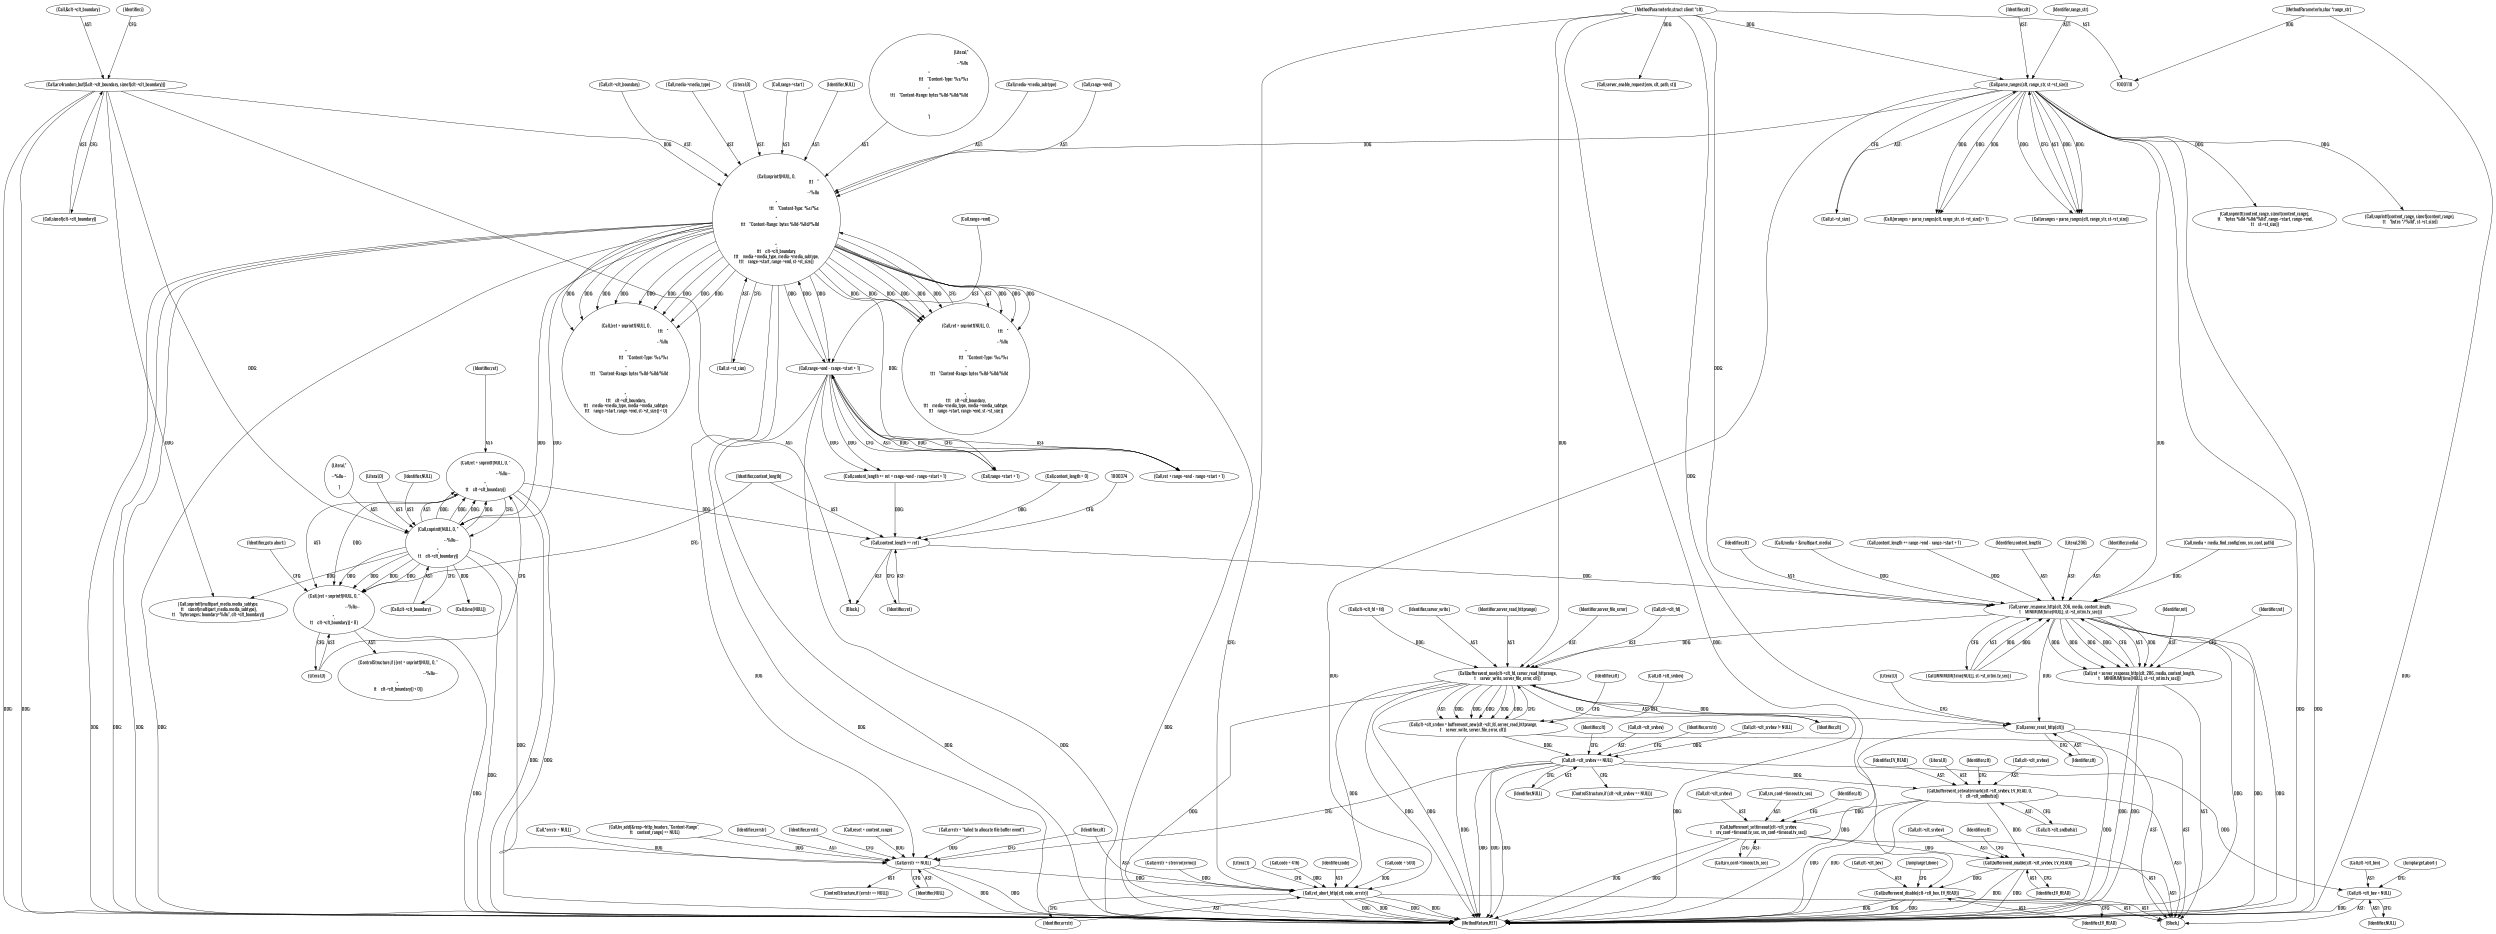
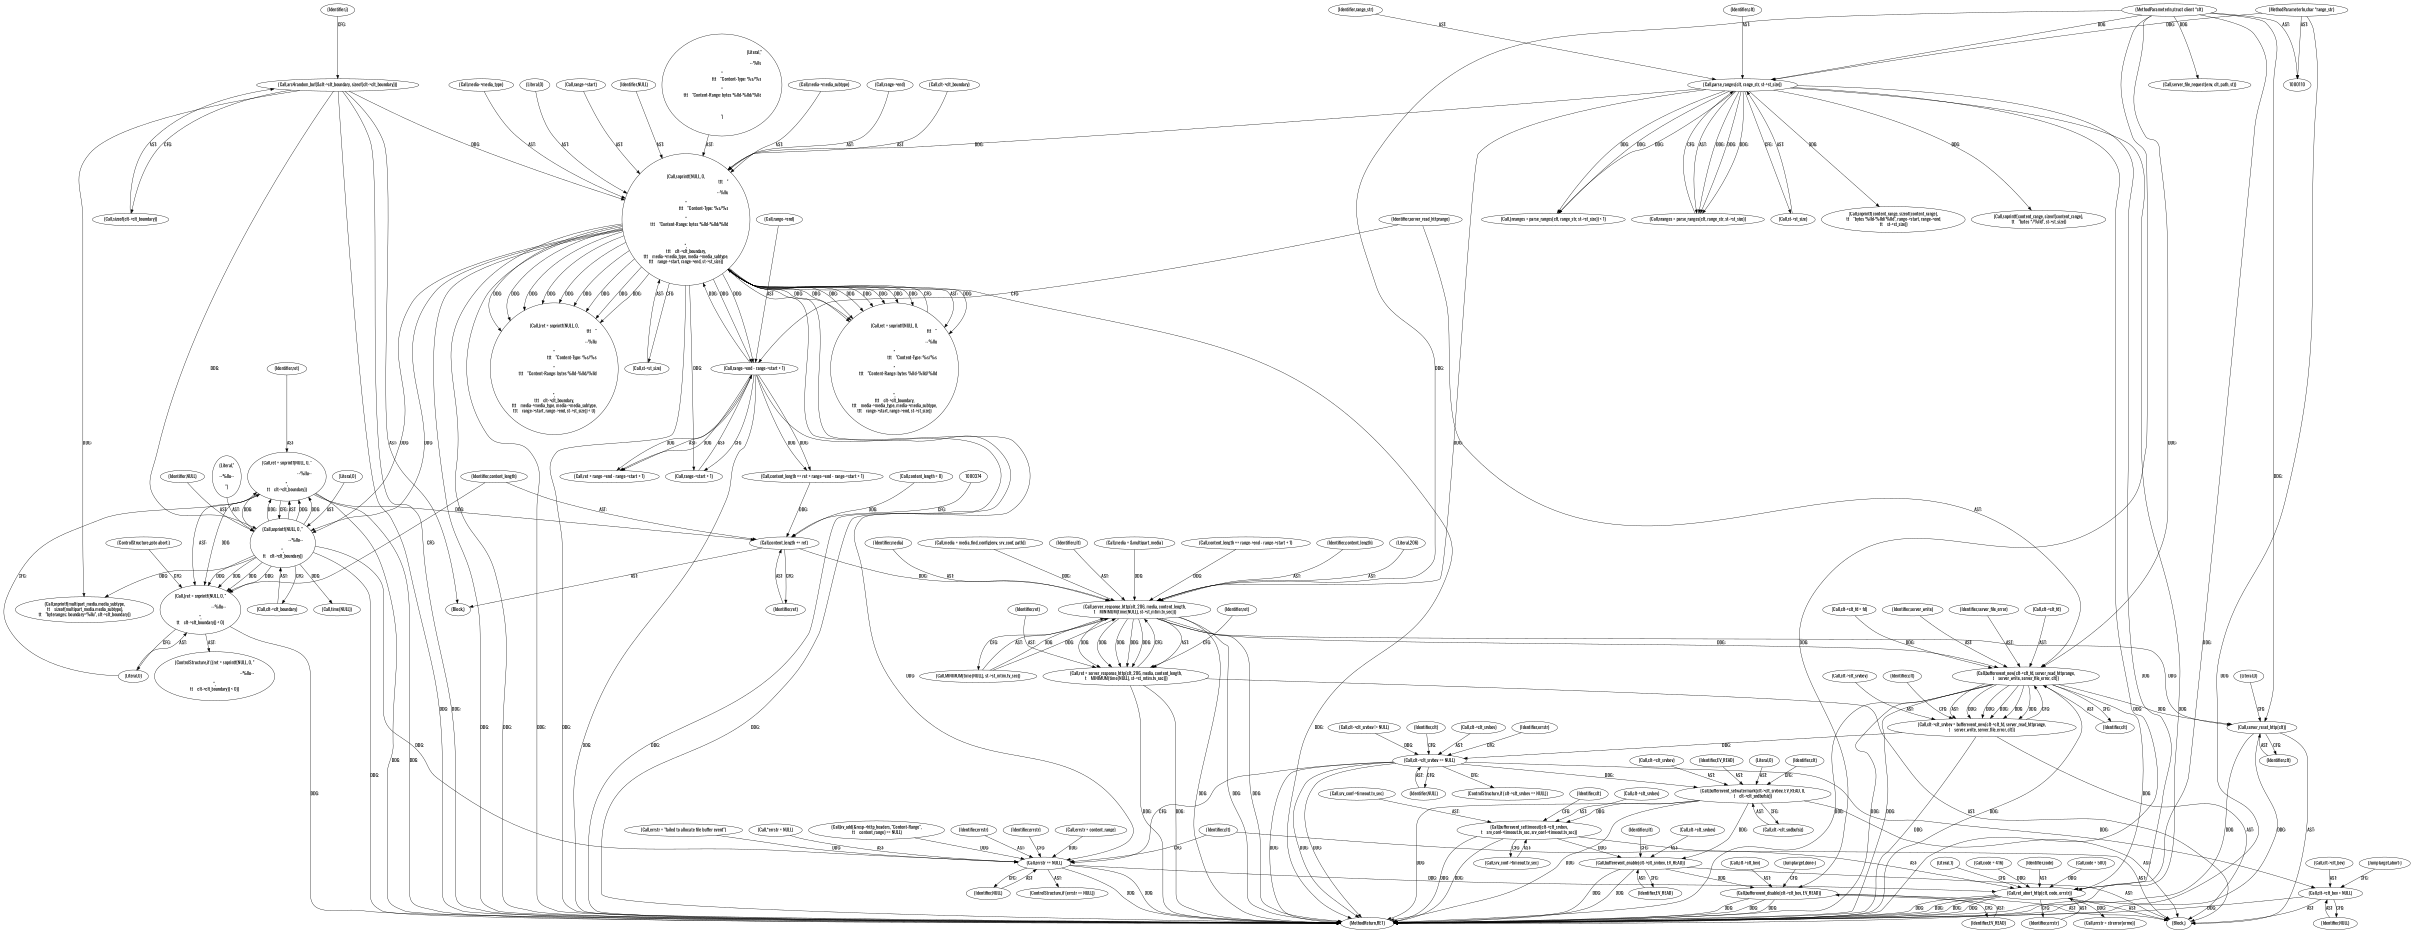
(78, 10) -> none
(2291, 25) -> (2305, 25)
none -> (2018, 42)
(1636, 85) -> (2200, 85)
(993, 449) -> (1071, 284)
(266, 543) -> (144, 543)
(1232, 643) -> (2208, 643)
(868, 830) -> (1091, 830)
(660, 848) -> (881, 848)
(1233, 886) -> (2086, 904)
